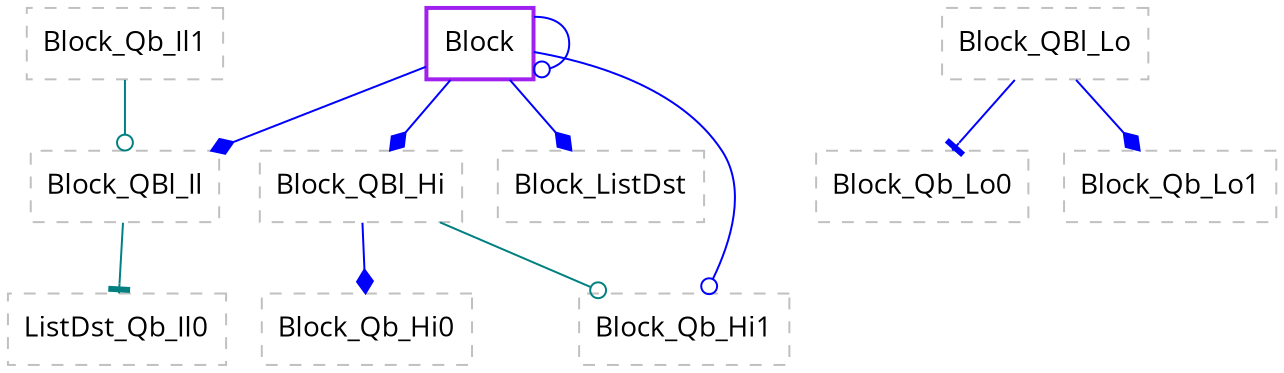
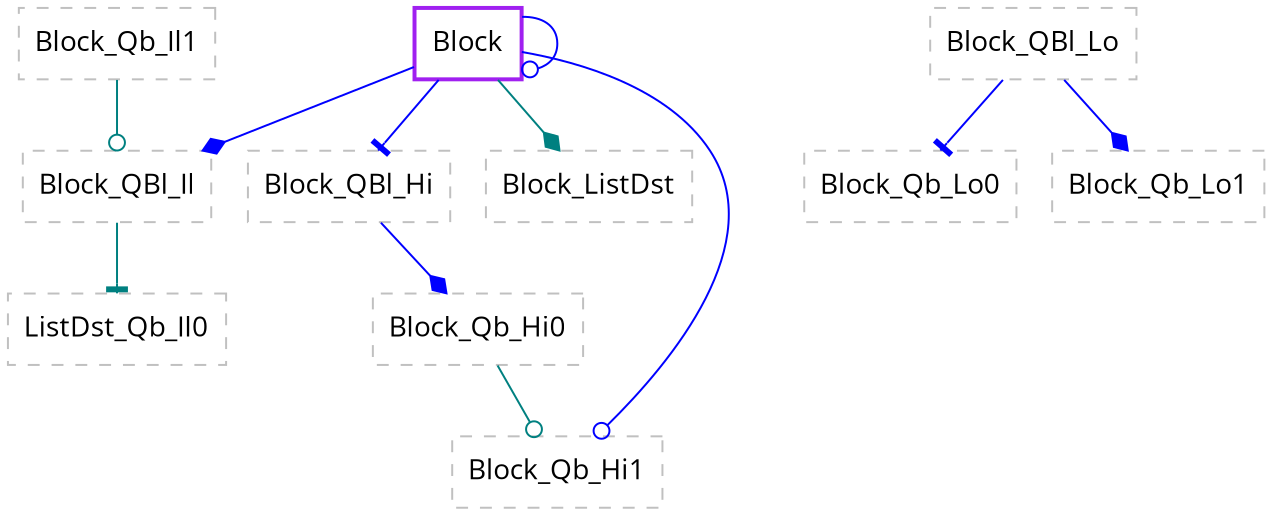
(428, 106) -> (412, 111)
(533, 106) -> (521, 106)
(515, 255) -> (514, 394)
